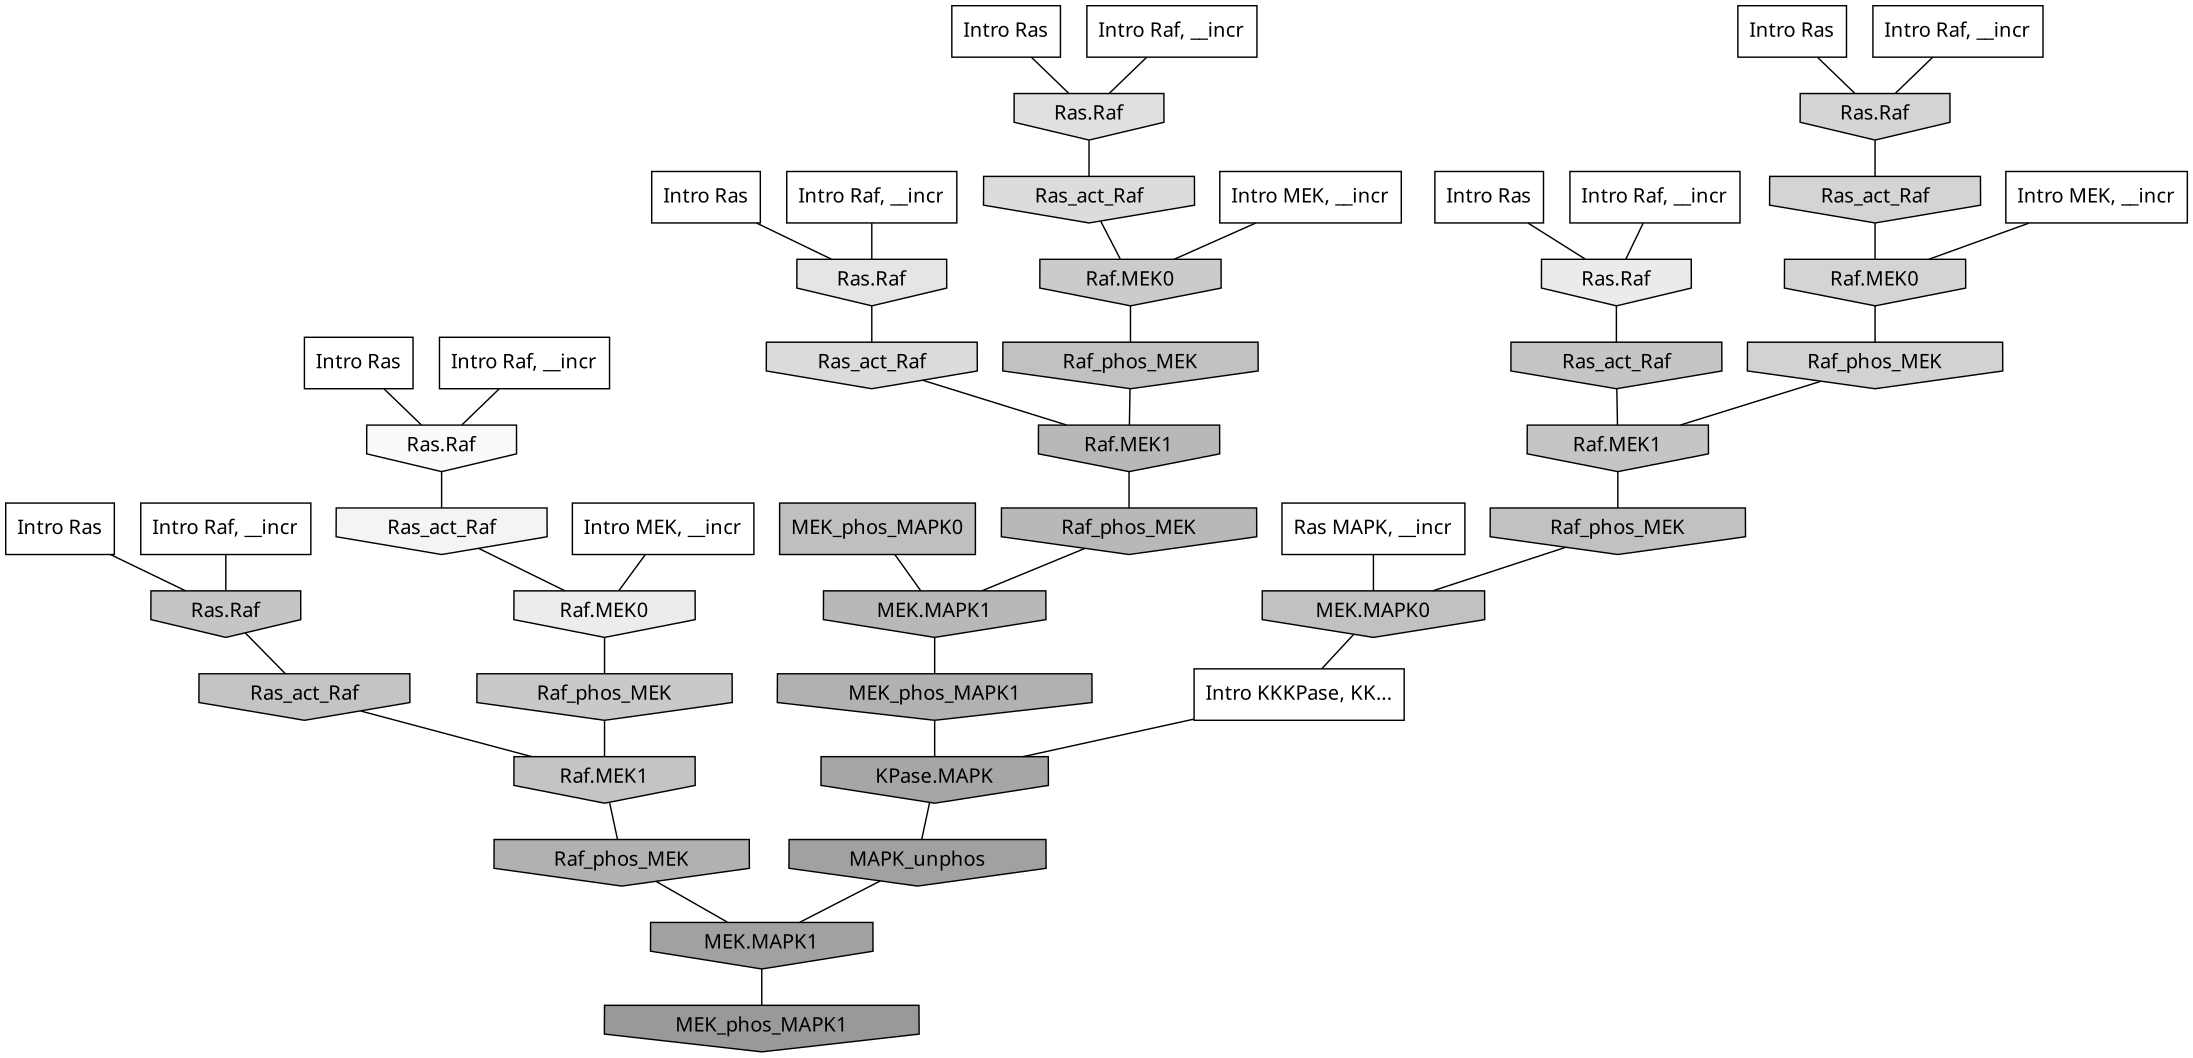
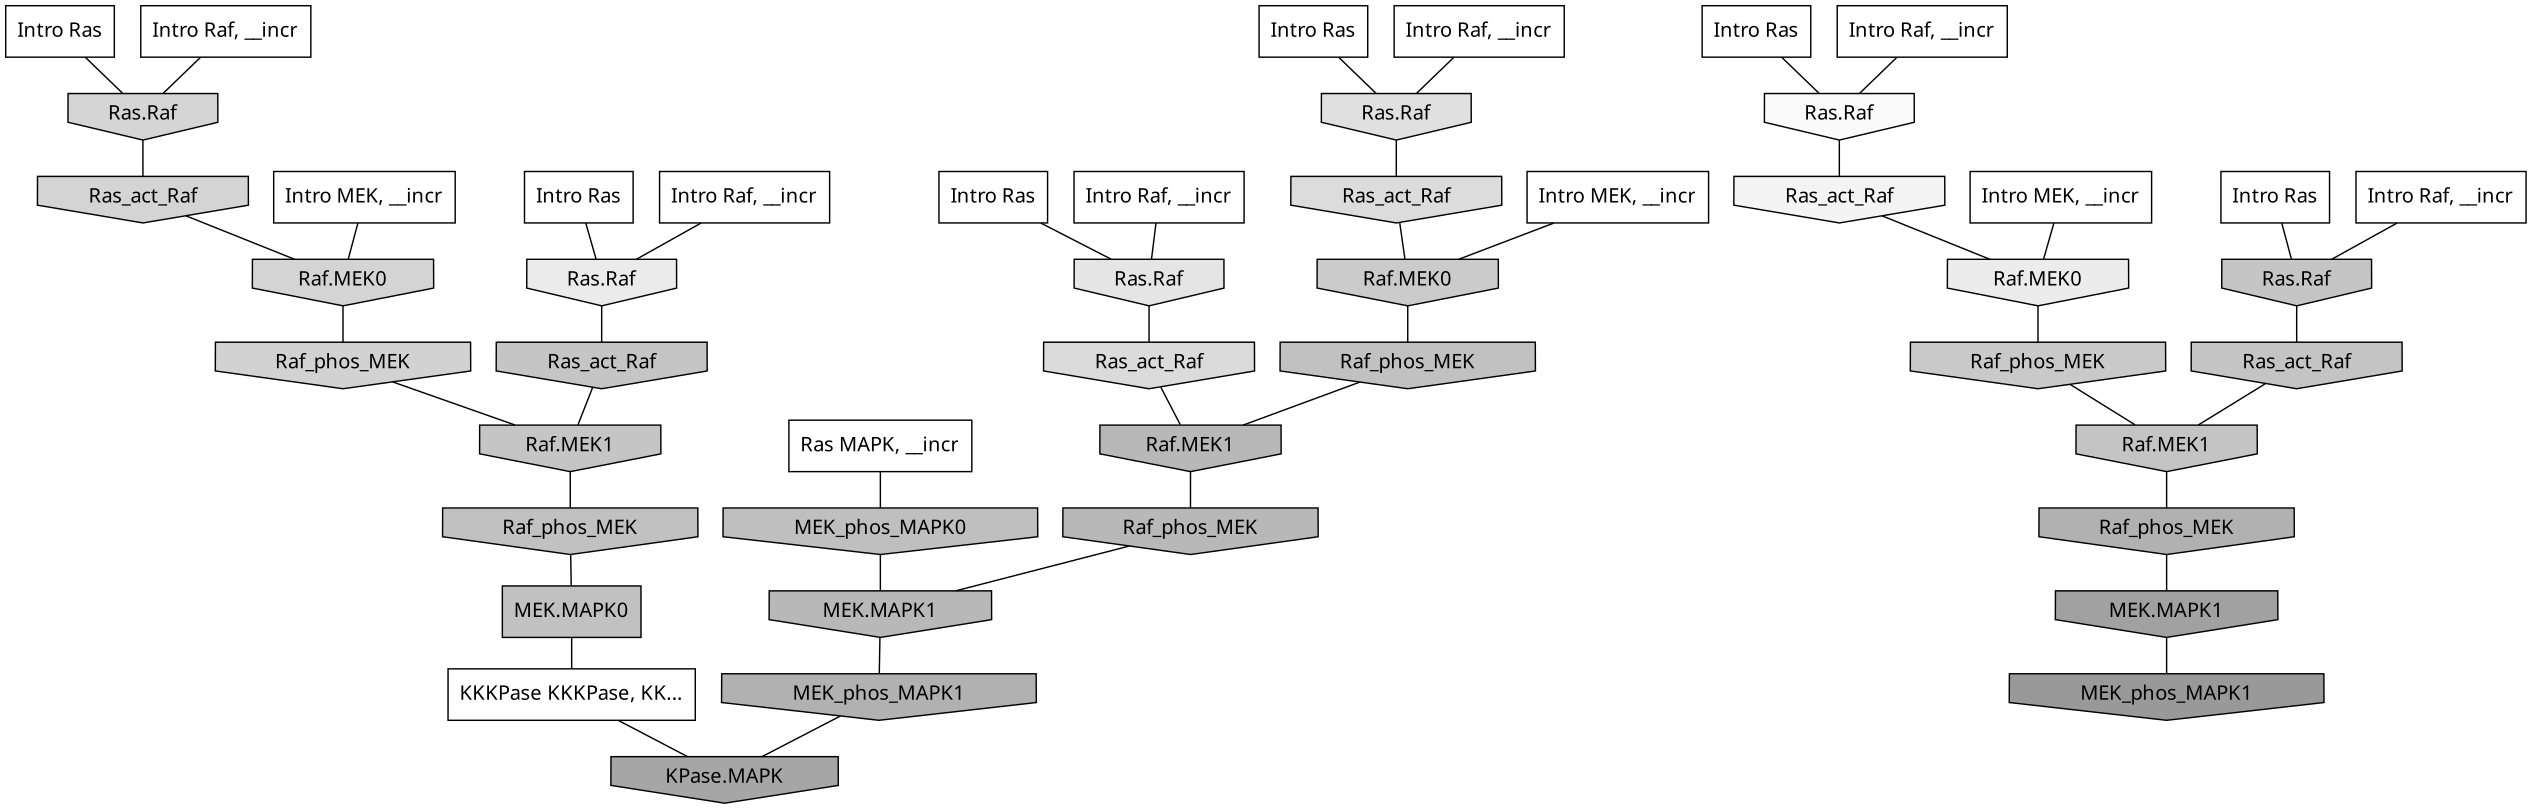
(878, 529) -> (880, 529)
(1373, 573) -> (880, 490)
(1373, 612) -> (572, 612)
(1299, 695) -> (572, 695)
(918, 860) -> none
